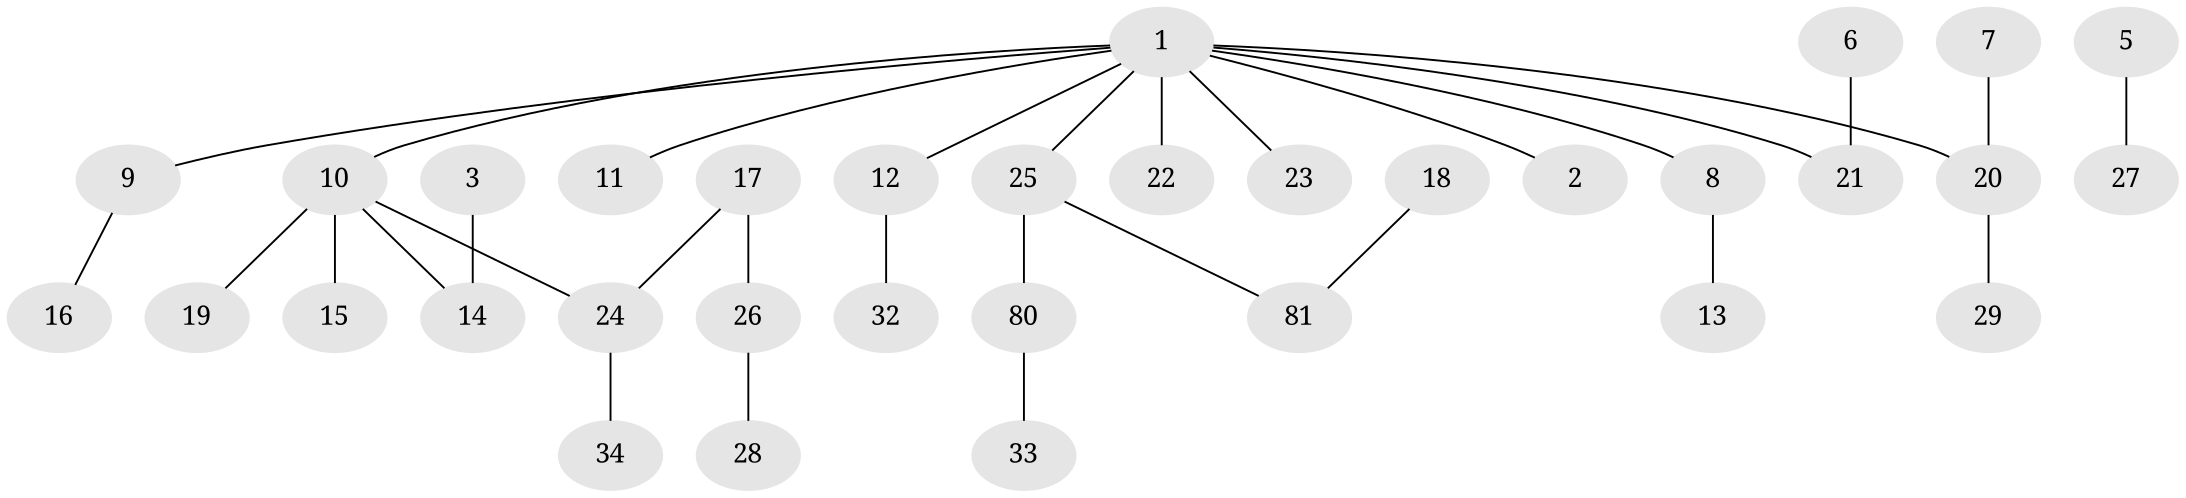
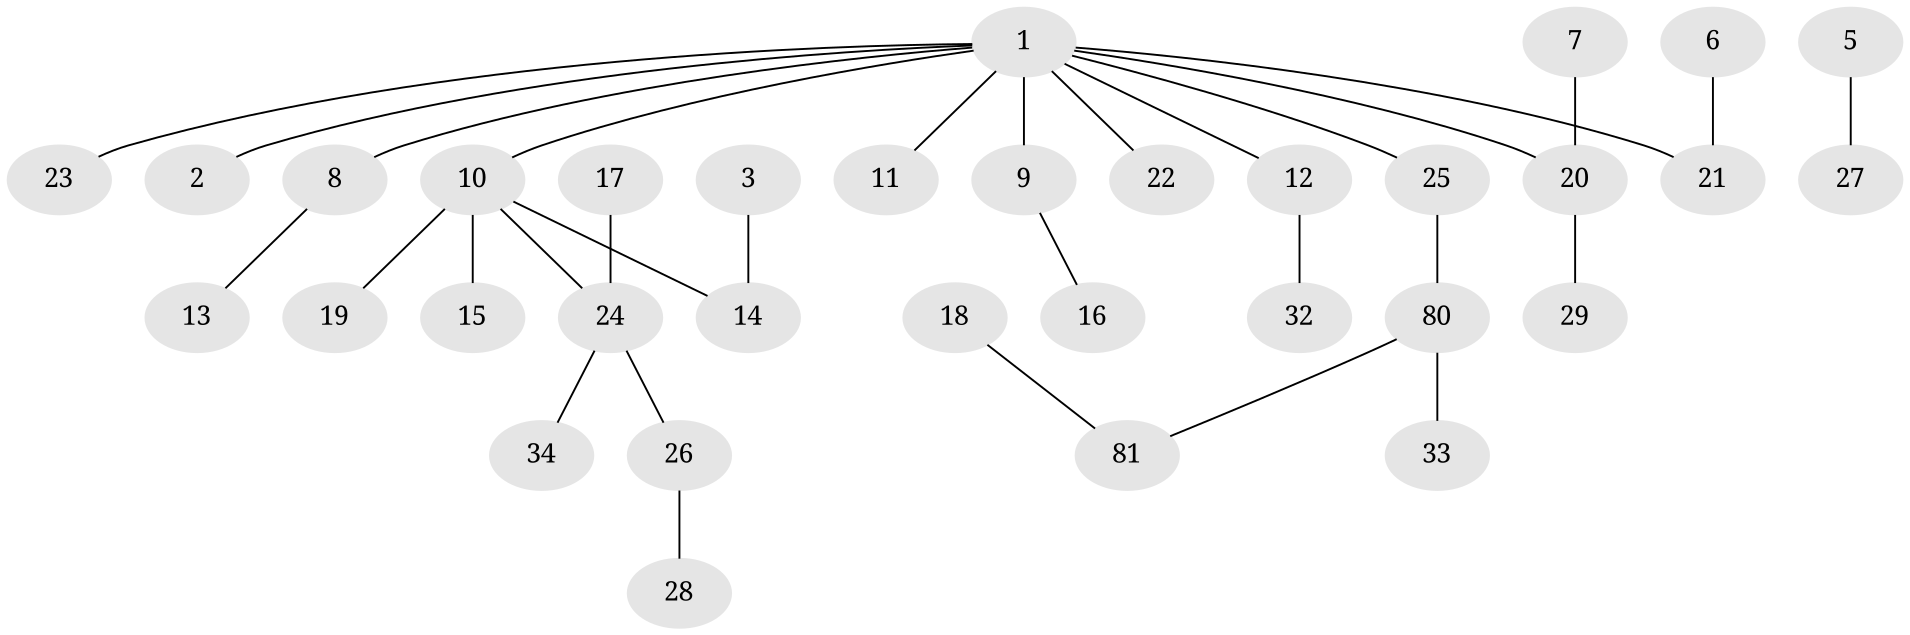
(748, 249) -> (645, 387)
(1162, 249) -> (1284, 389)
